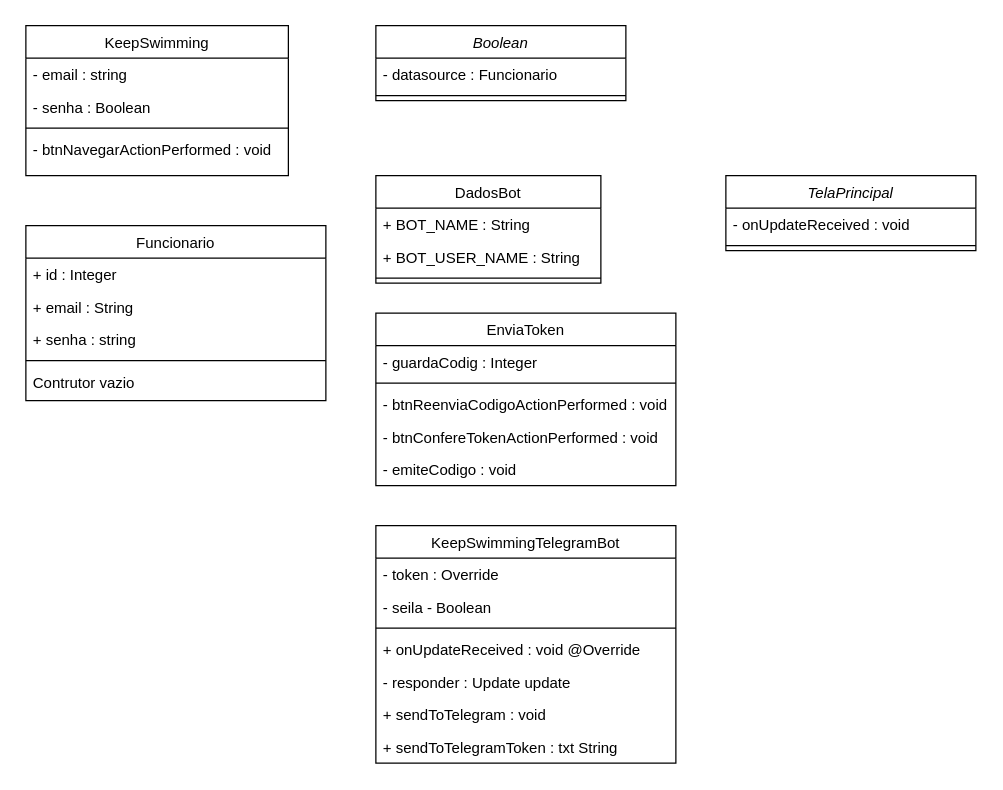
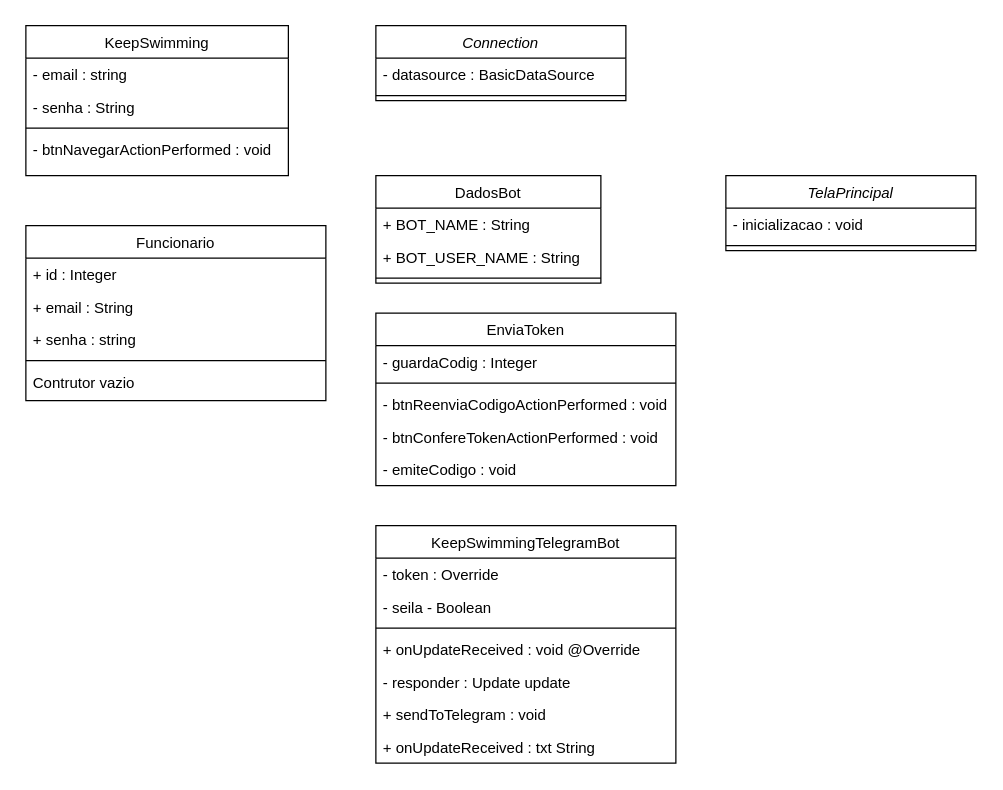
(500, 43) -> (500, 43)
(480, 75) -> (499, 75)
(94, 108) -> (90, 108)
(826, 225) -> (805, 225)
(512, 748) -> (499, 748)
